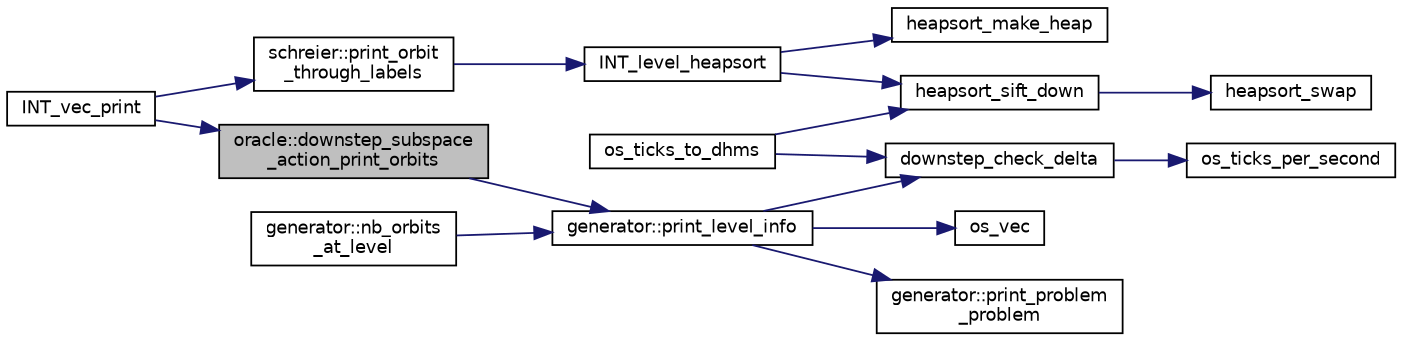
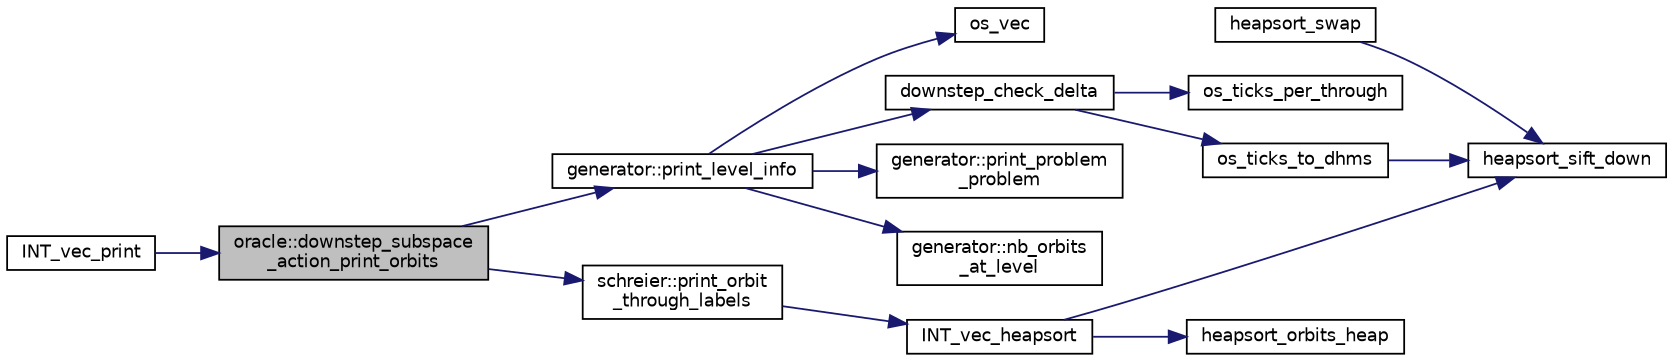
(1000, 25) -> (1295, 337)
(682, 64) -> (1000, 337)
(196, 90) -> (526, 274)
(1146, 93) -> (1447, 81)
(822, 155) -> (1139, 125)
(1291, 160) -> (1295, 93)
(495, 234) -> (815, 207)
